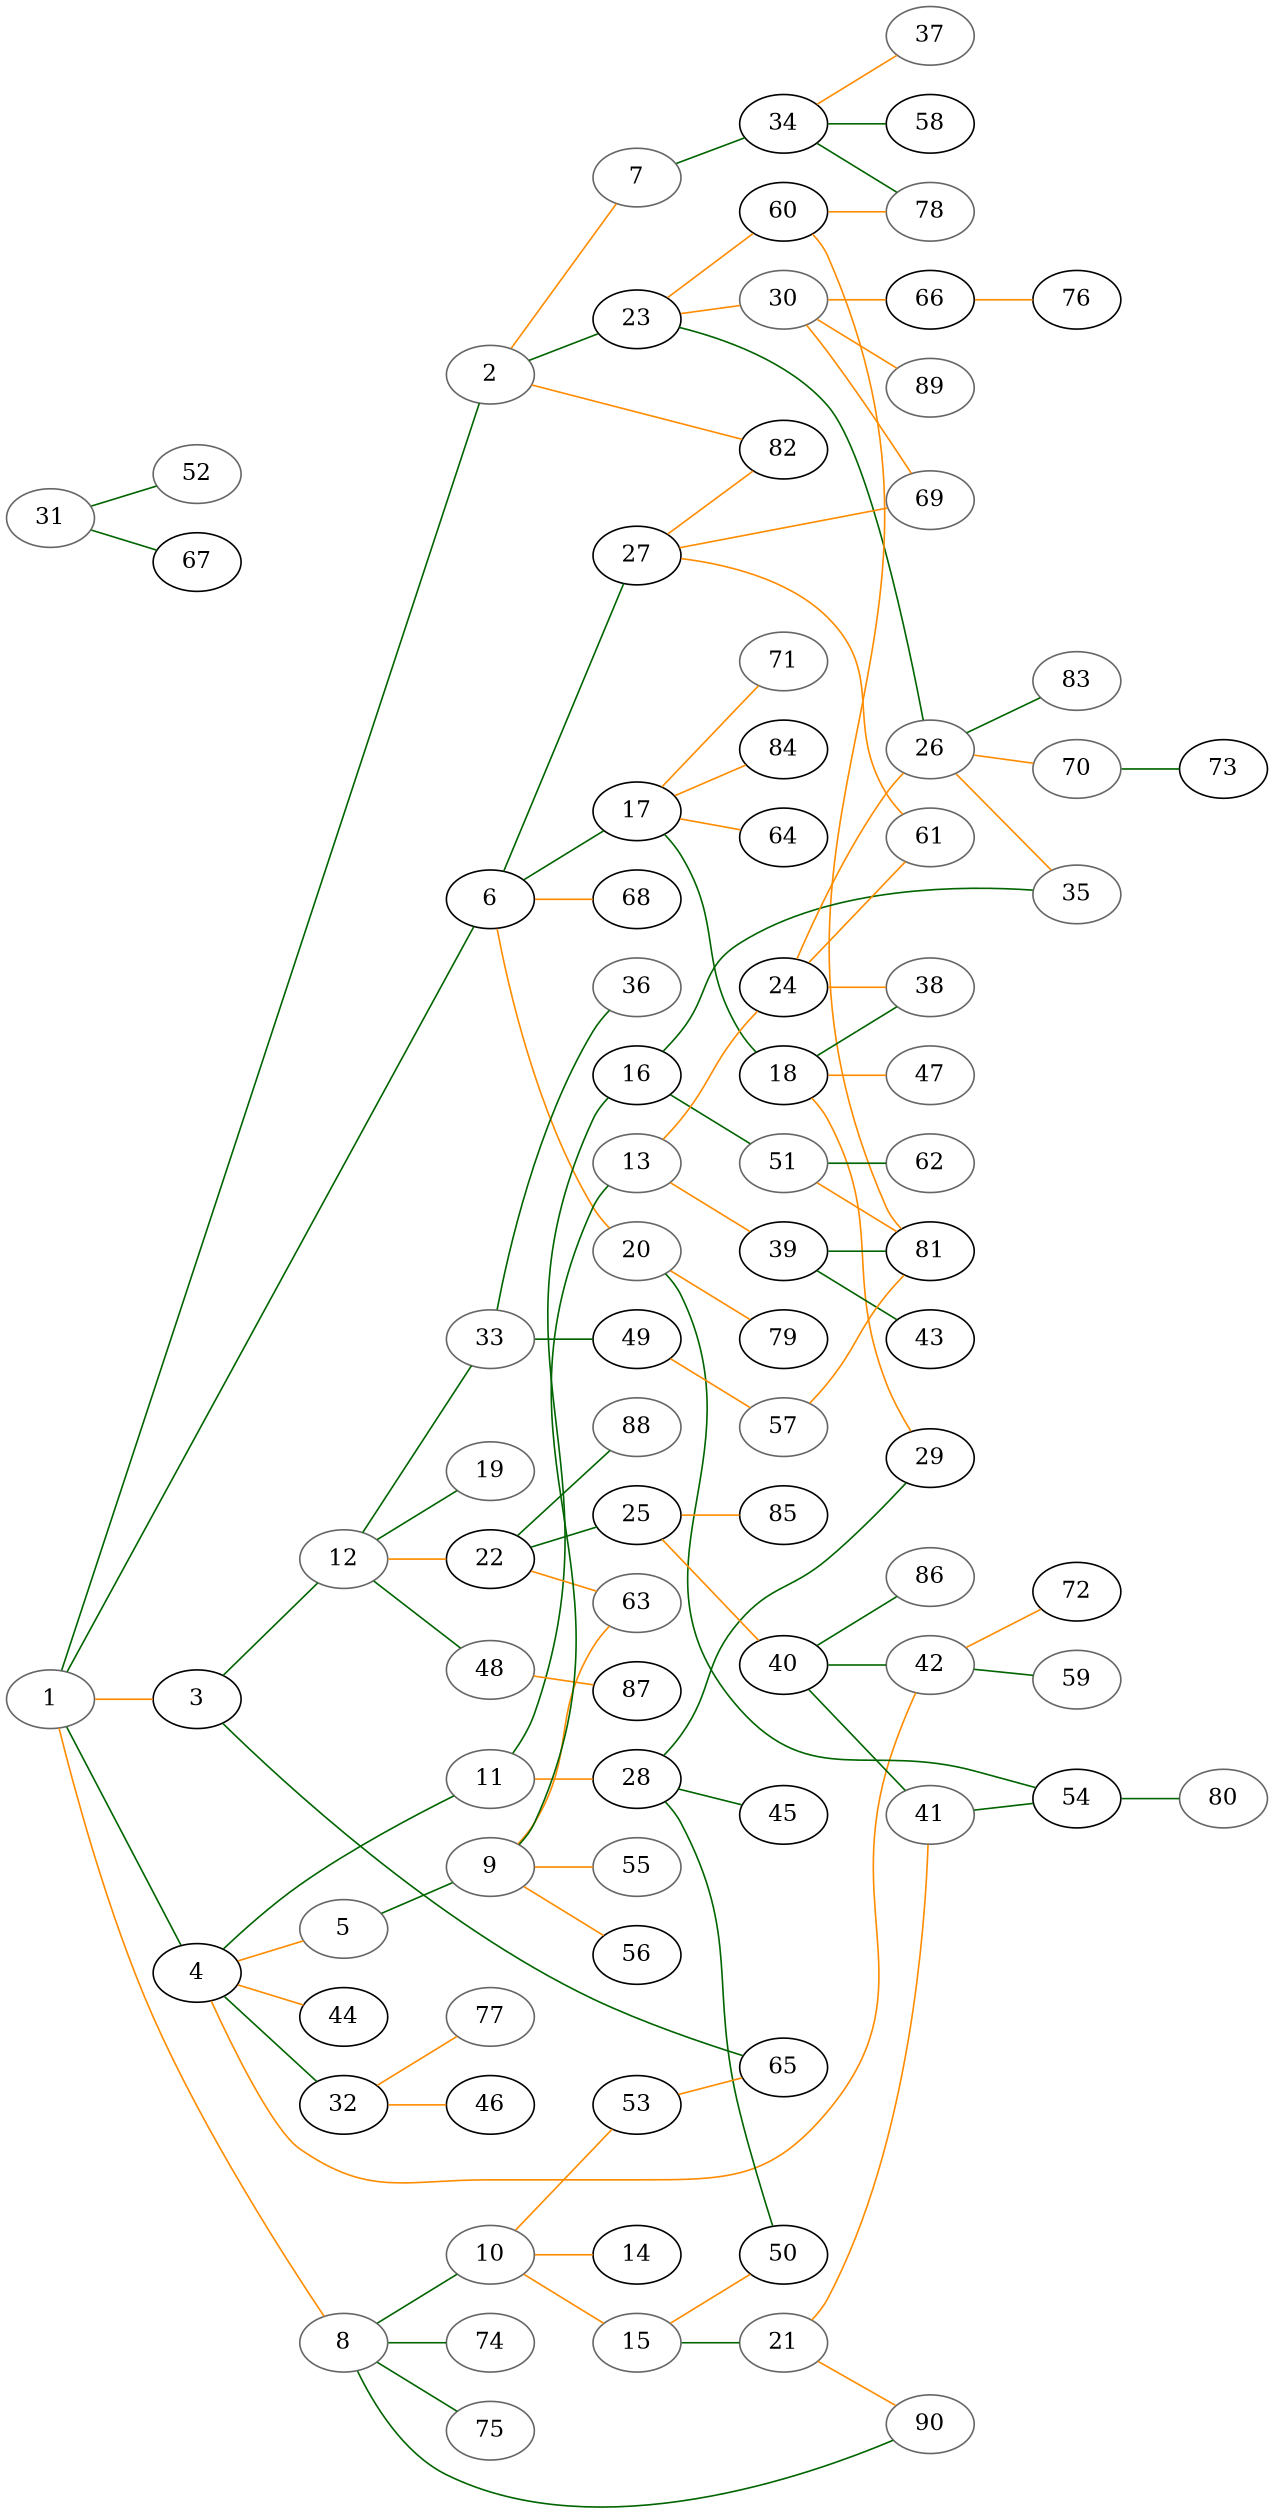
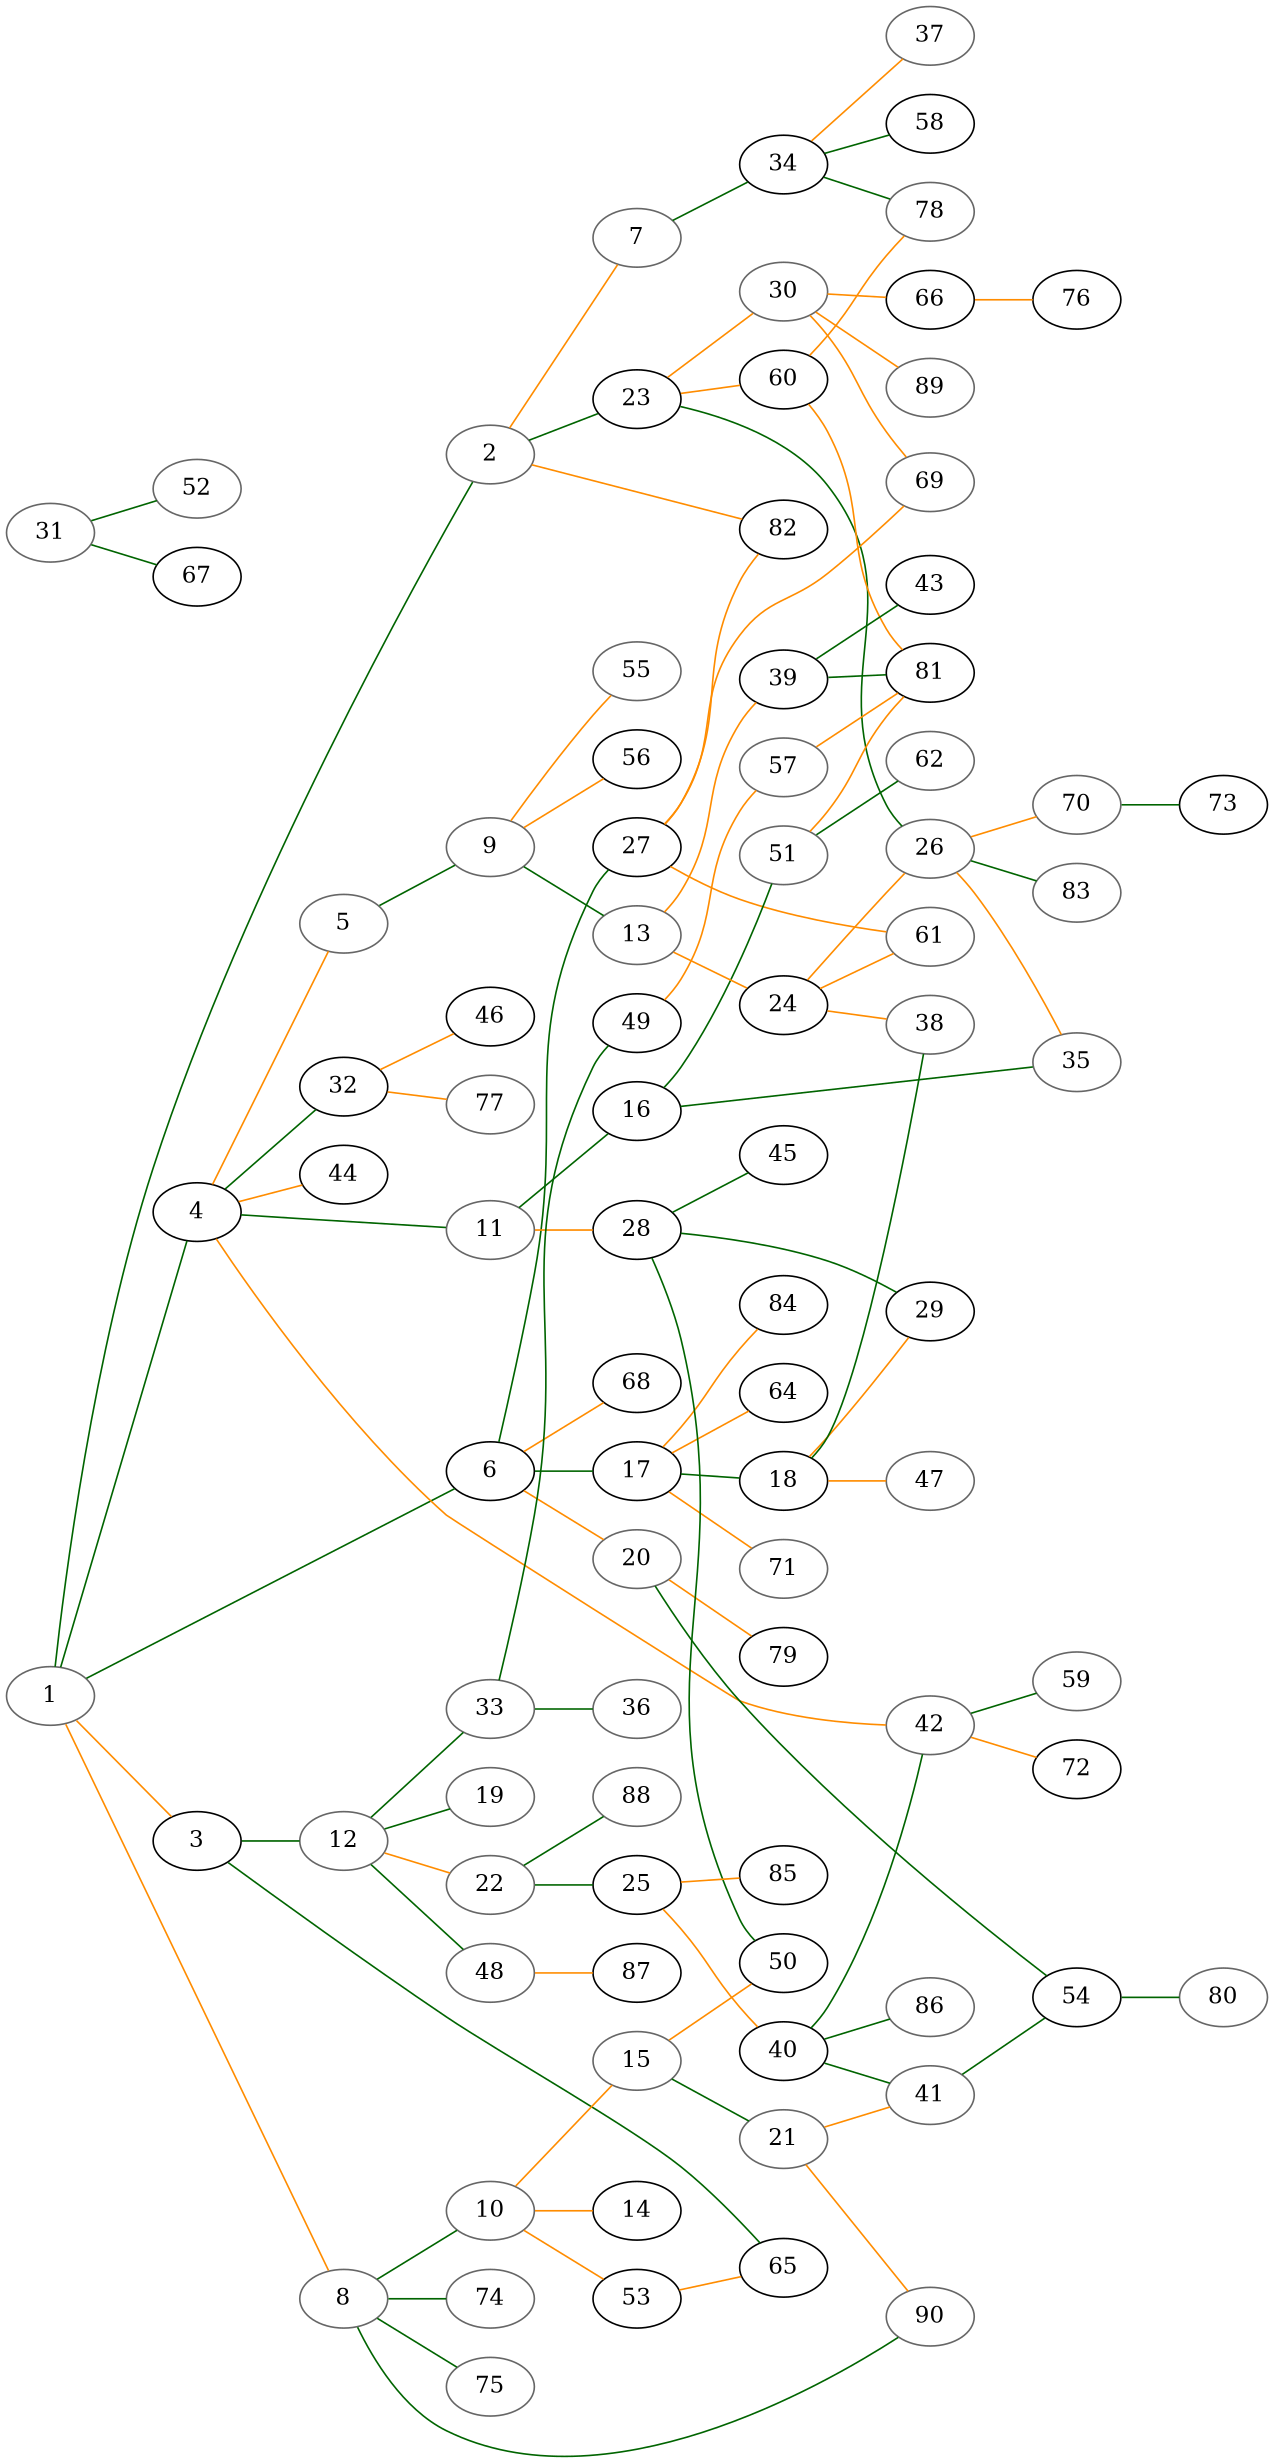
(490, 1559) -> (490, 1885)
(637, 1603) -> none
